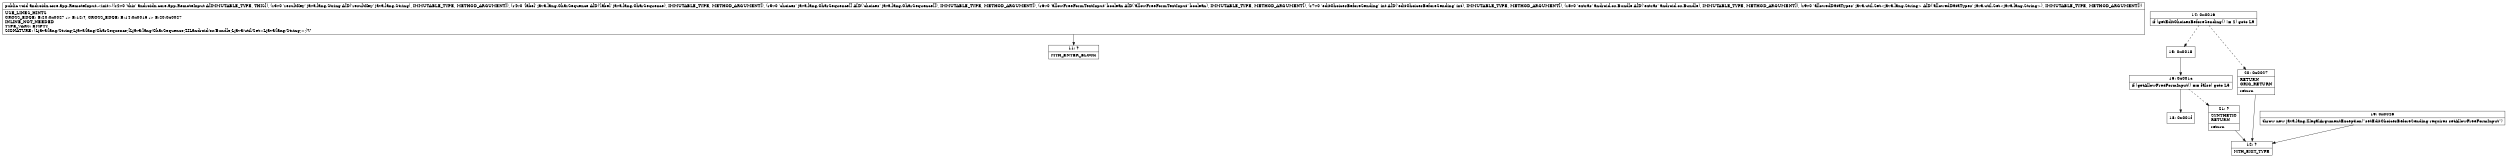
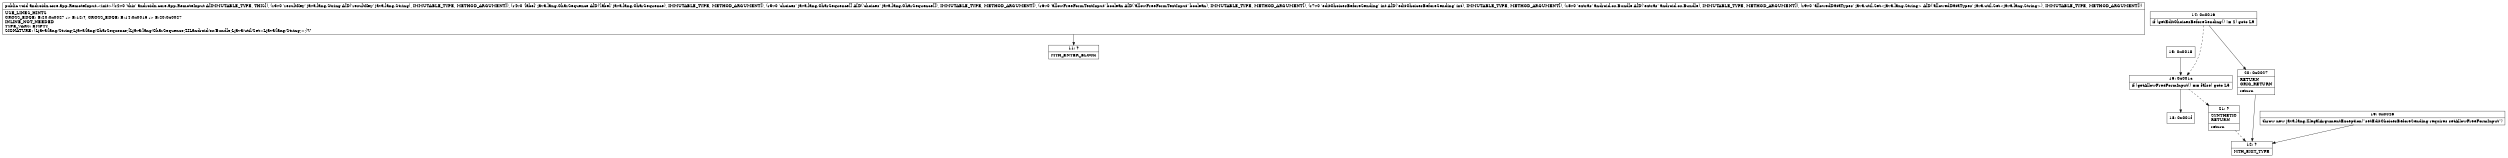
(2192, 35) -> (2200, 51)
(2227, 46) -> (2227, 46)
(2239, 135) -> (2239, 135)
